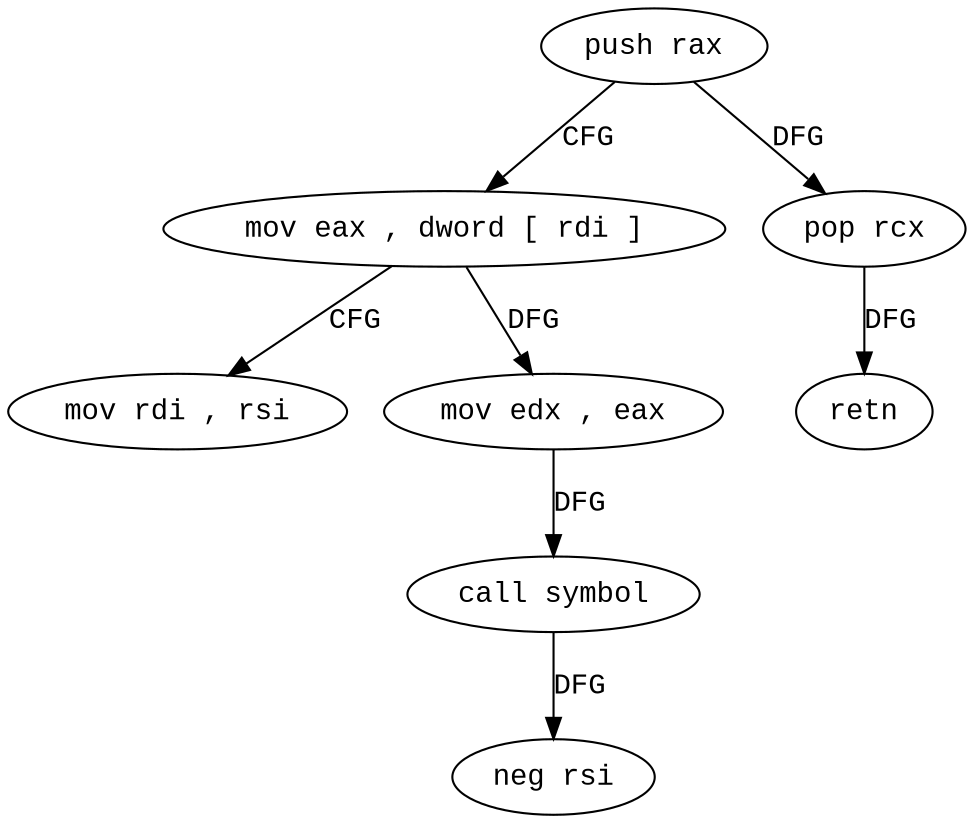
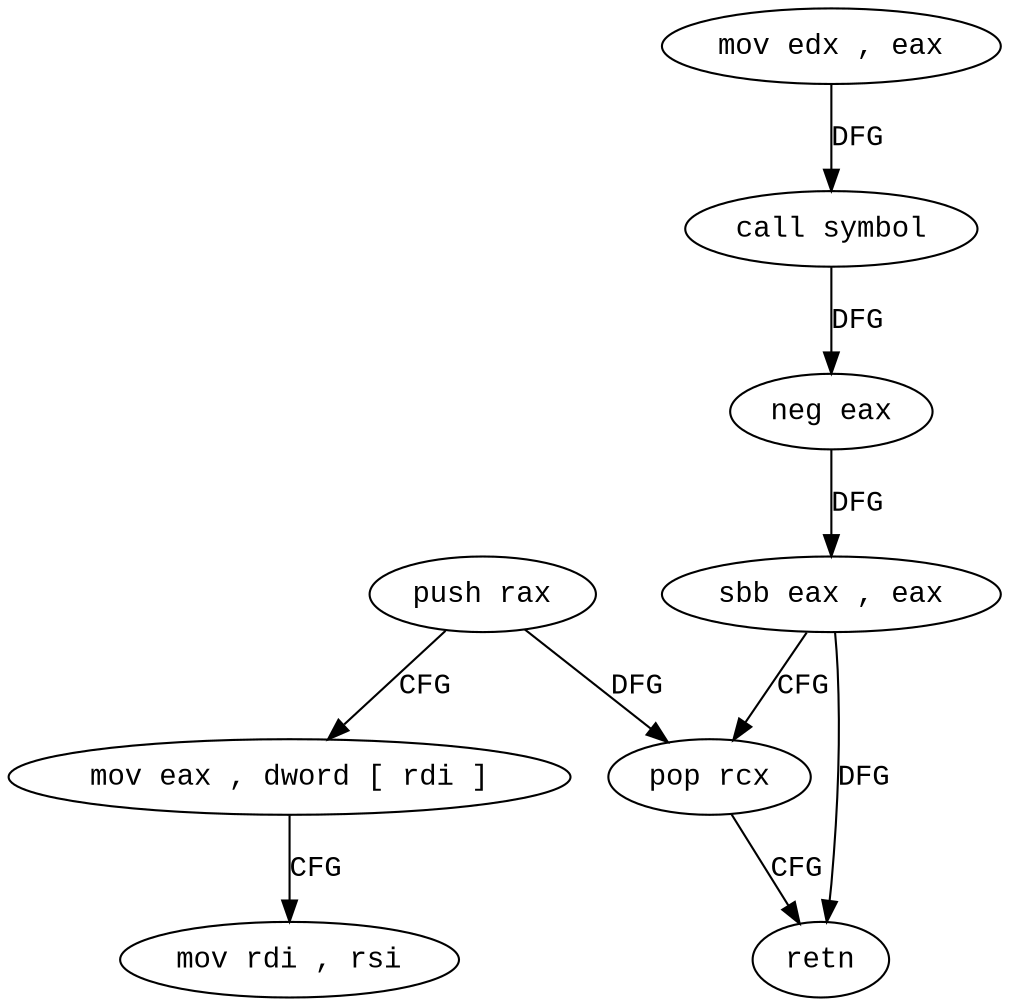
(493, 311) -> none
(891, 320) -> (797, 868)
none -> (831, 594)
(554, 777) -> (831, 412)
